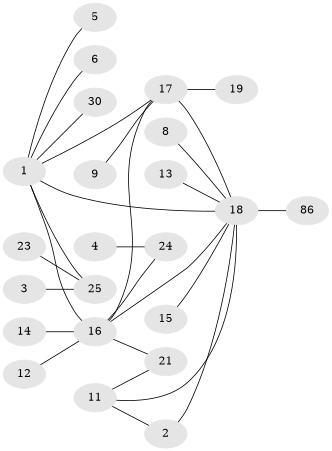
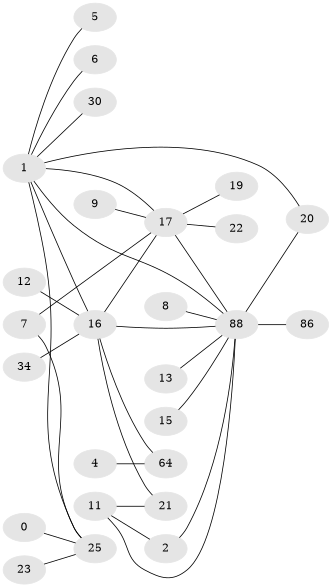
(237, 211) -> (237, 325)
none -> (307, 219)
none -> (237, 229)
(166, 247) -> (166, 464)
(24, 289) -> (24, 527)
none -> (24, 325)
(24, 332) -> (24, 367)
